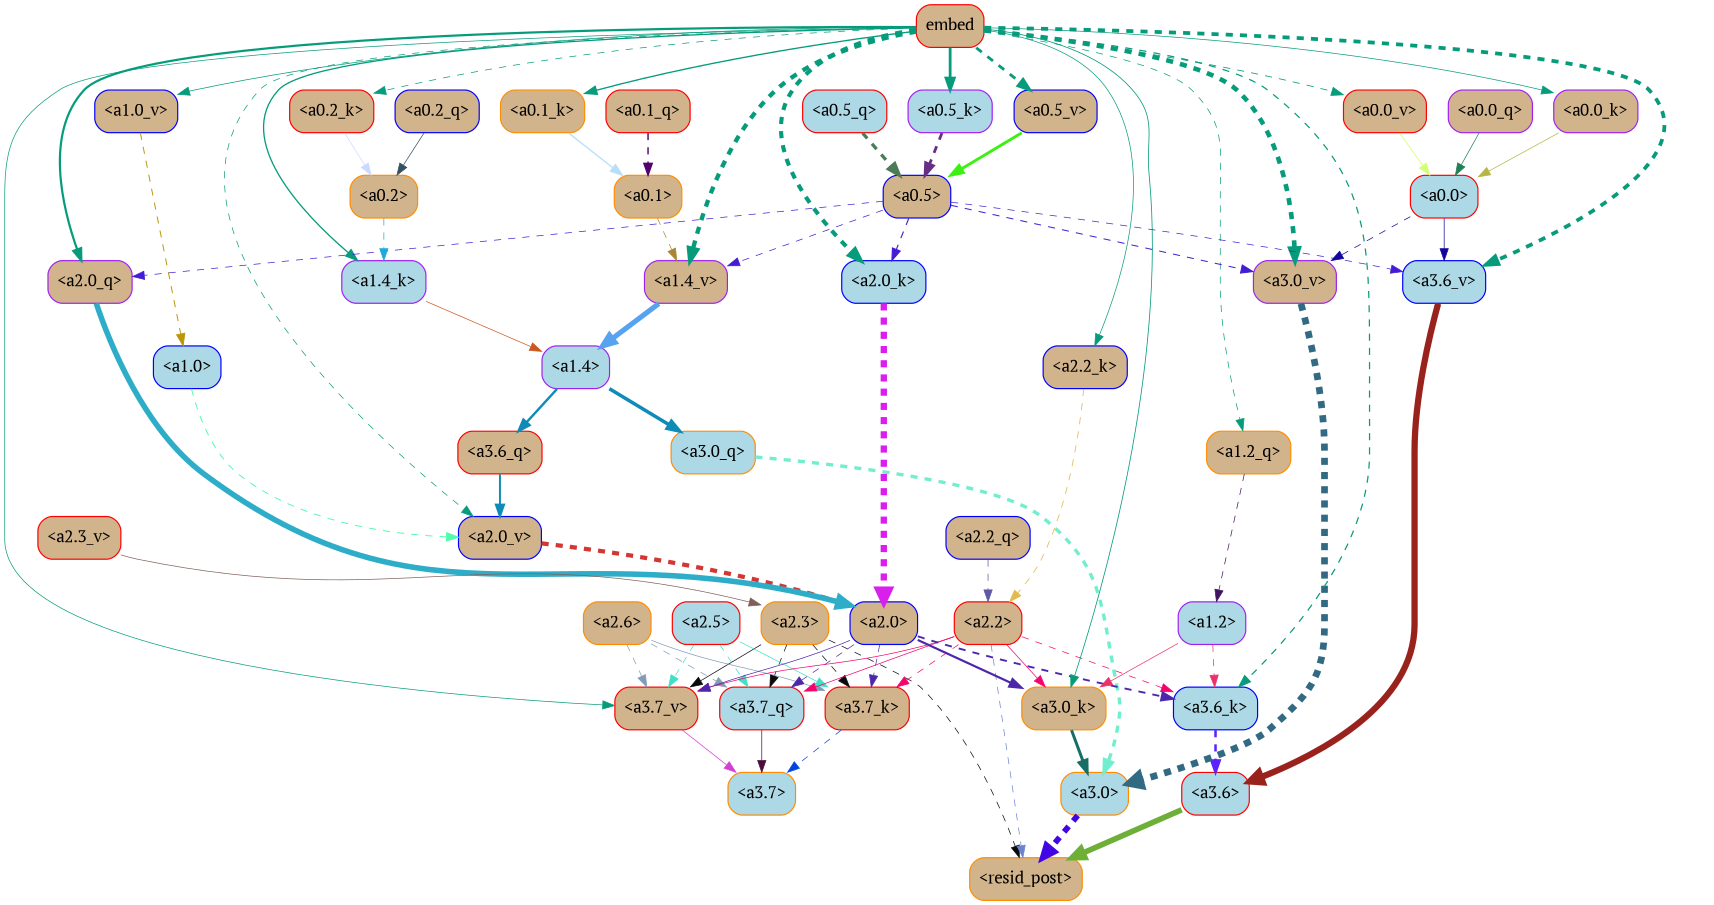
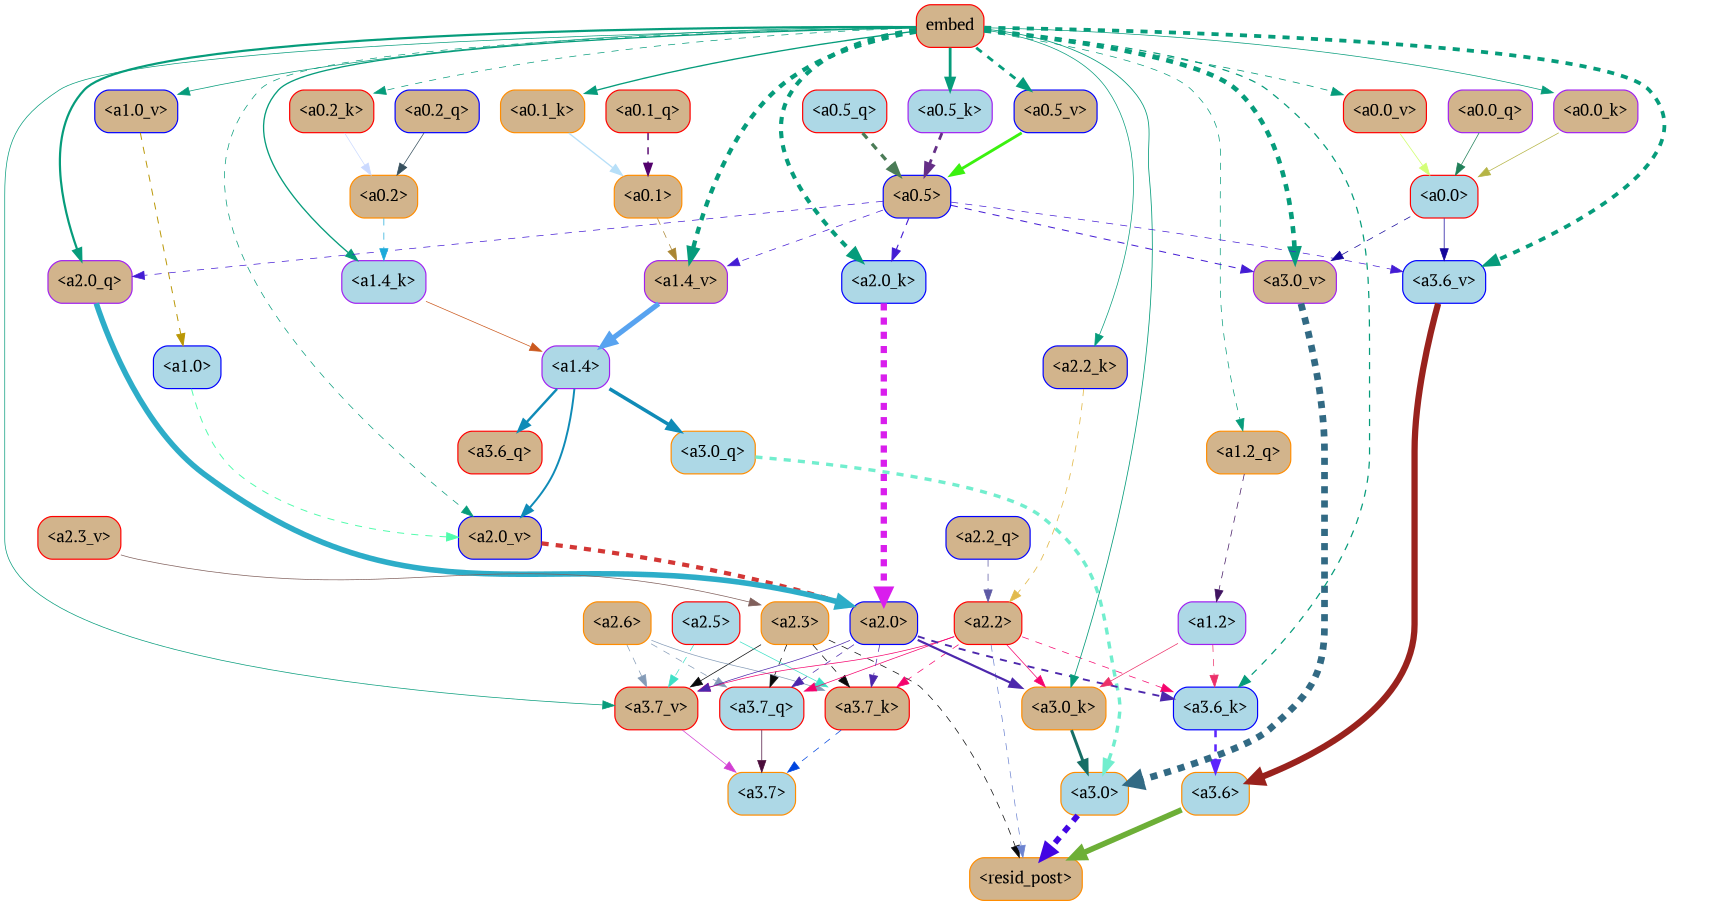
(500, 489) -> (562, 452)
(727, 656) -> none
(1216, 794) -> (1216, 794)
